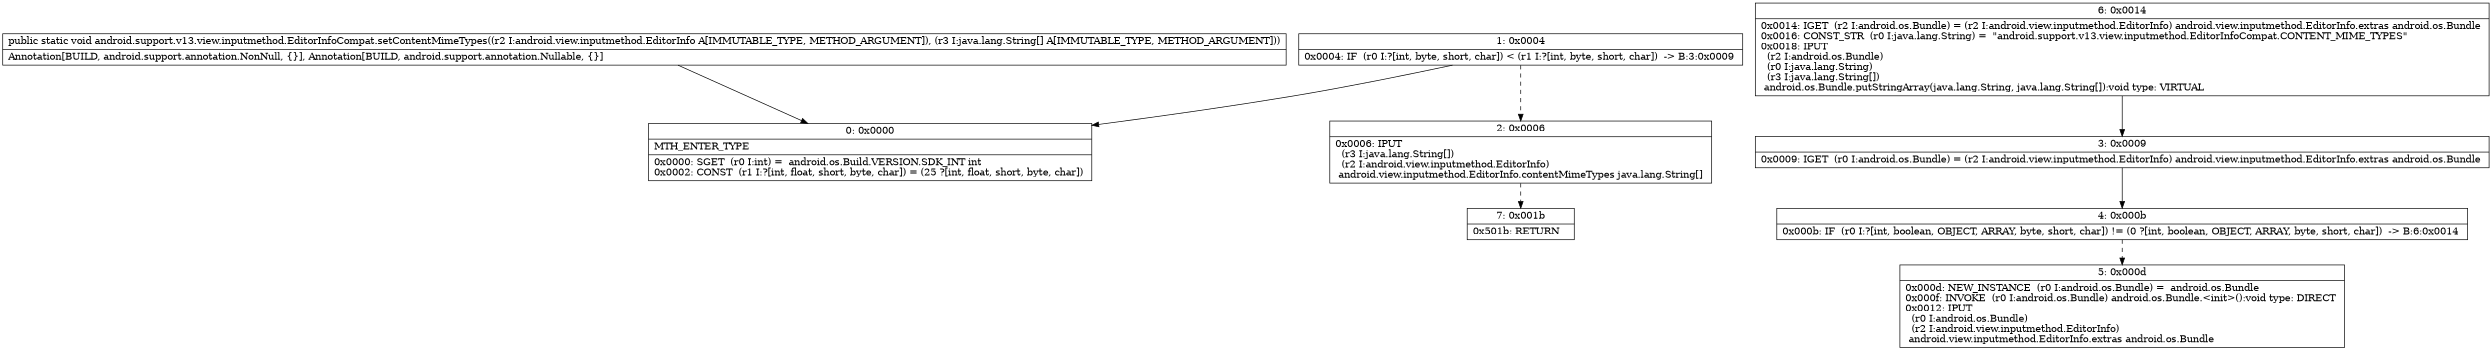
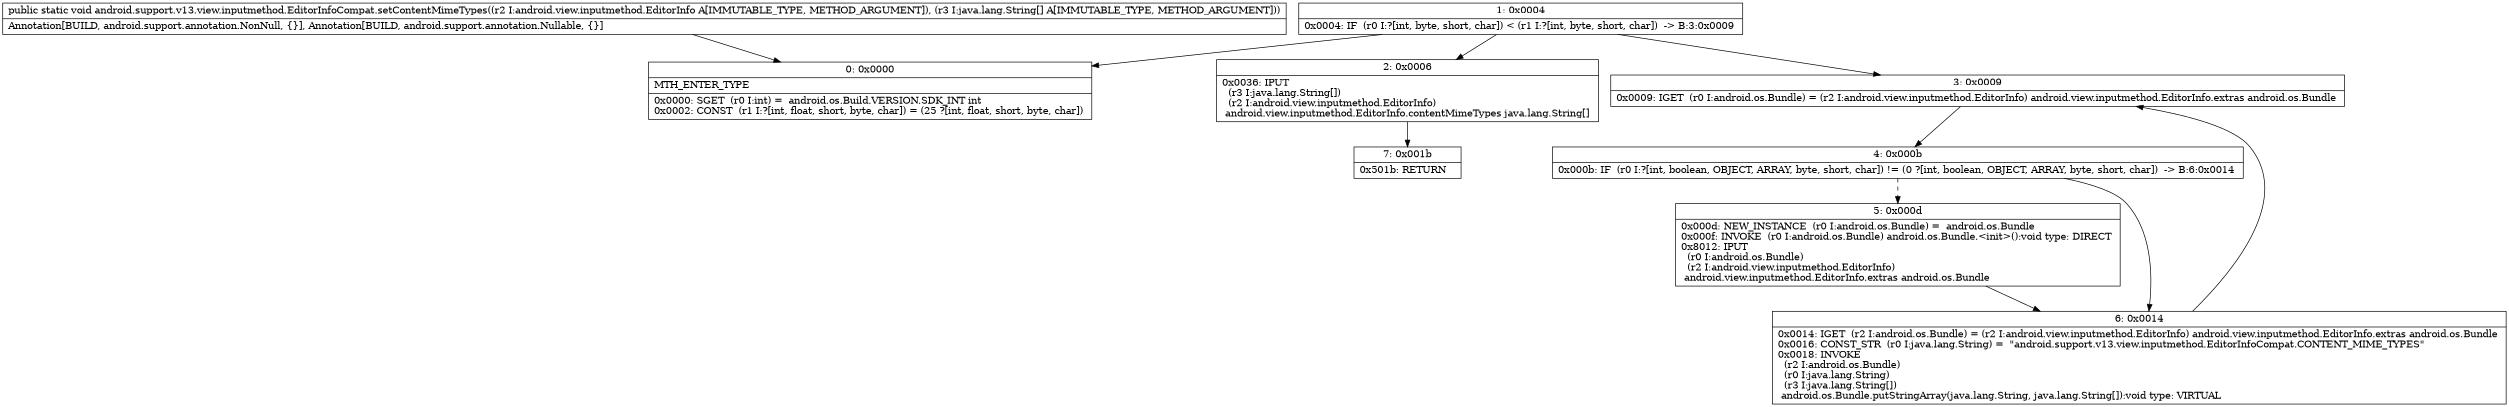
(1797, 47) -> (1822, 355)
none -> (1746, 54)
(1521, 90) -> (1479, 45)
(1372, 144) -> (1259, 83)
(1521, 192) -> (1408, 131)
none -> (2137, 219)
none -> (2010, 297)
(1942, 309) -> (1717, 247)
